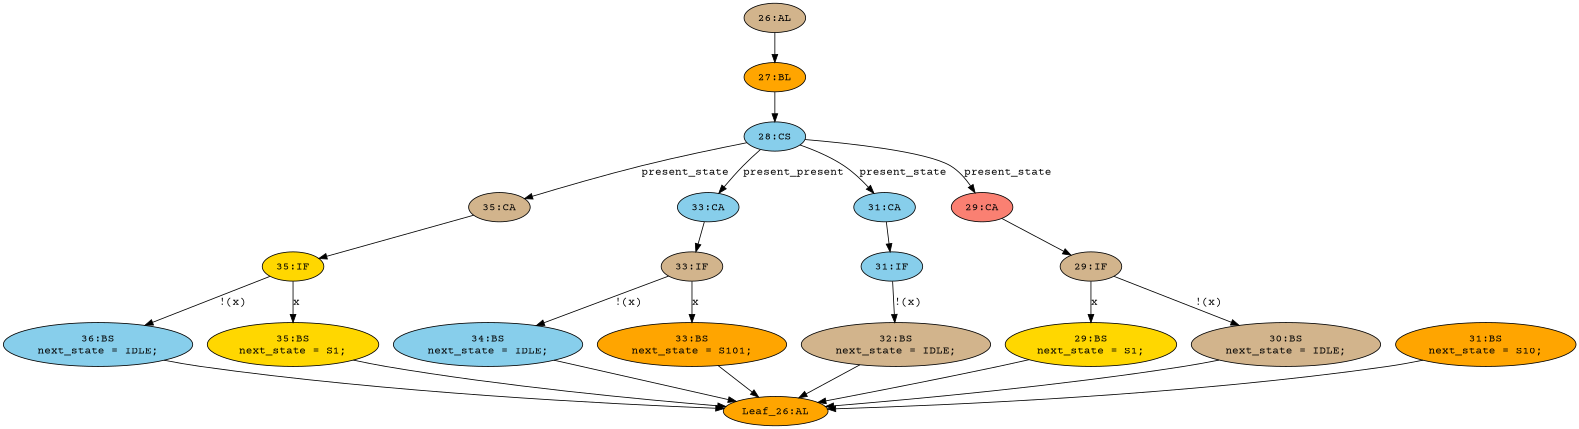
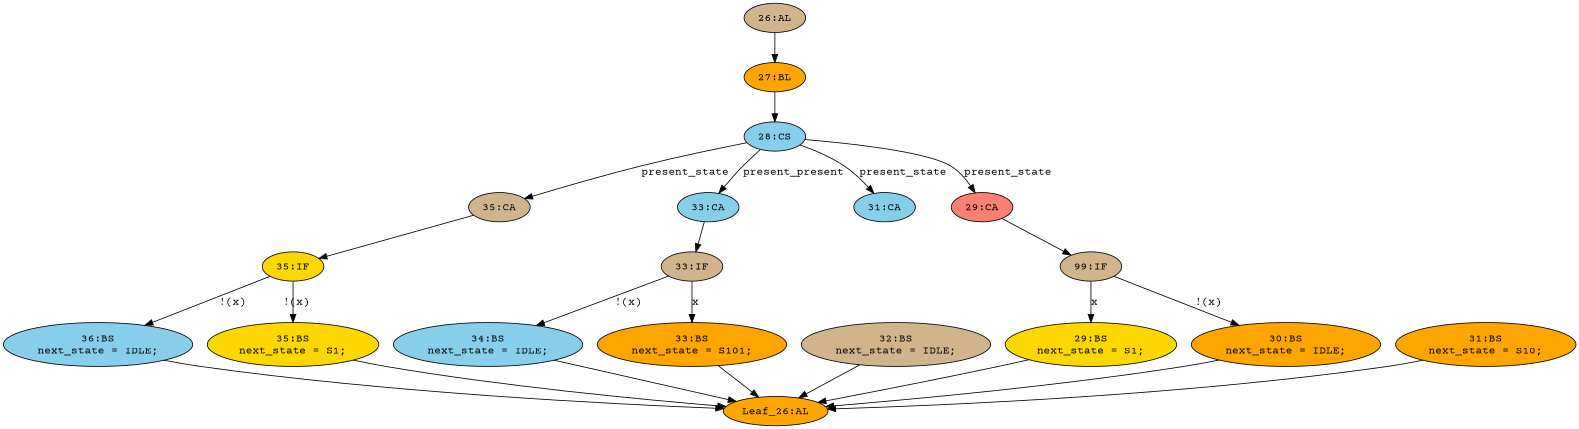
(892, 266) -> none
(1091, 266) -> (1091, 266)
(297, 302) -> (297, 302)
(1286, 344) -> (1286, 344)
